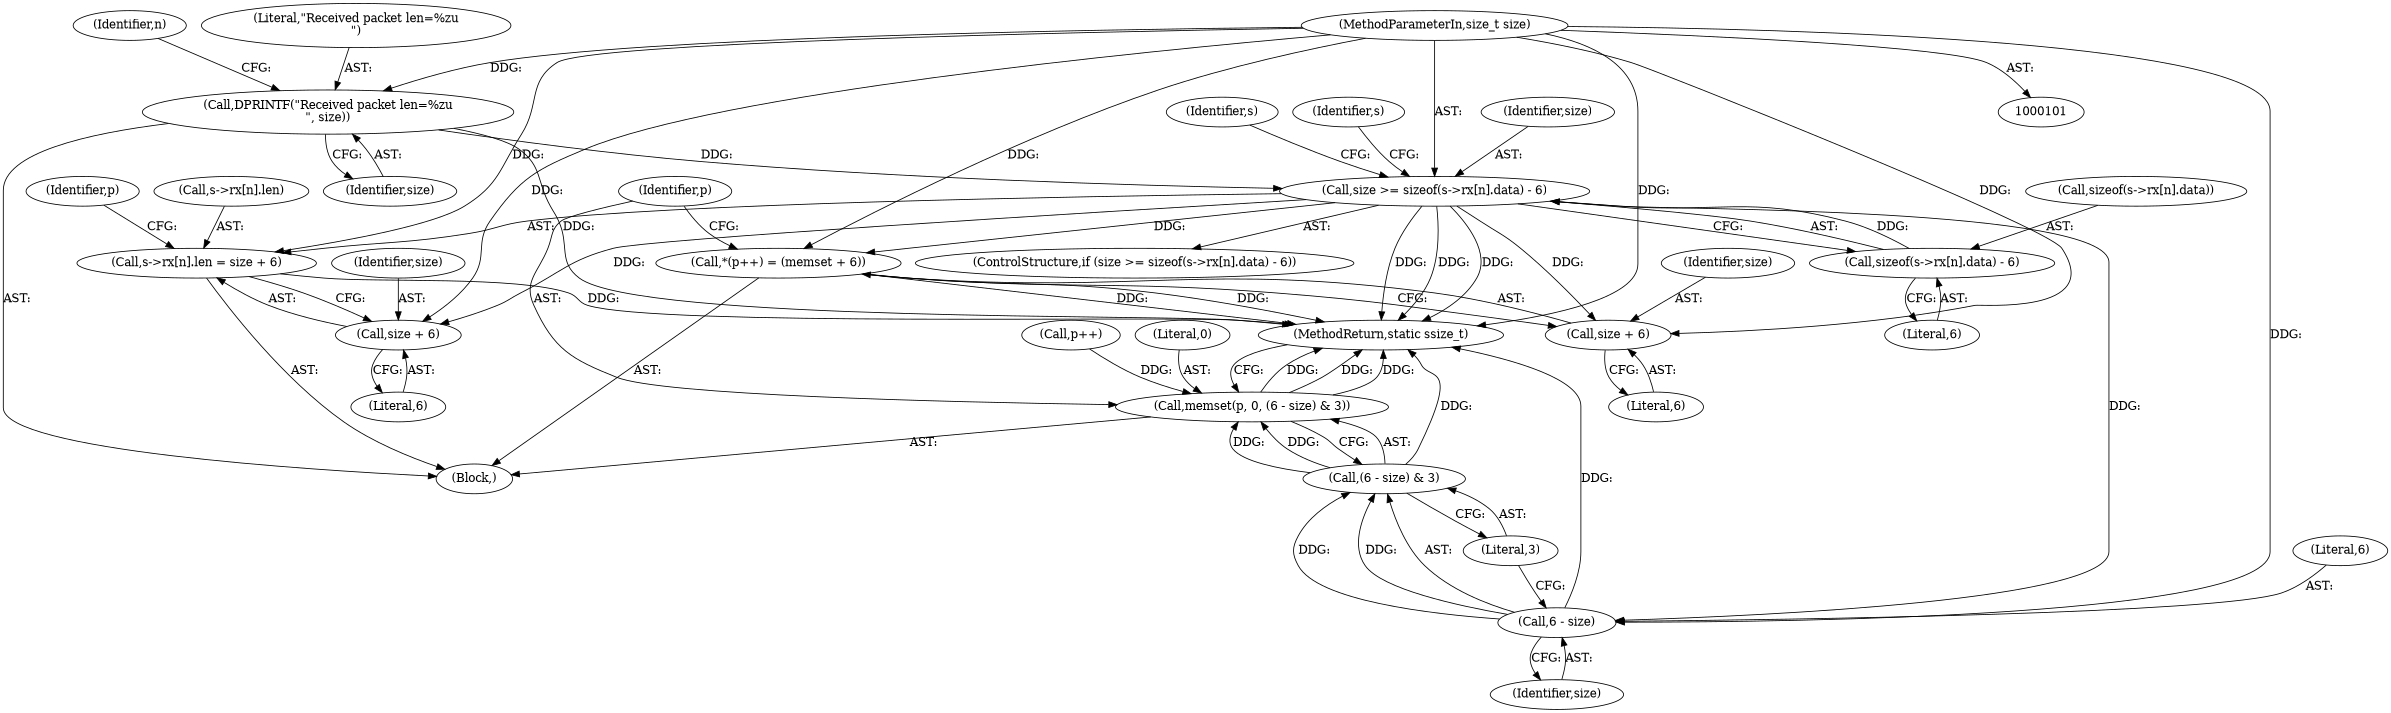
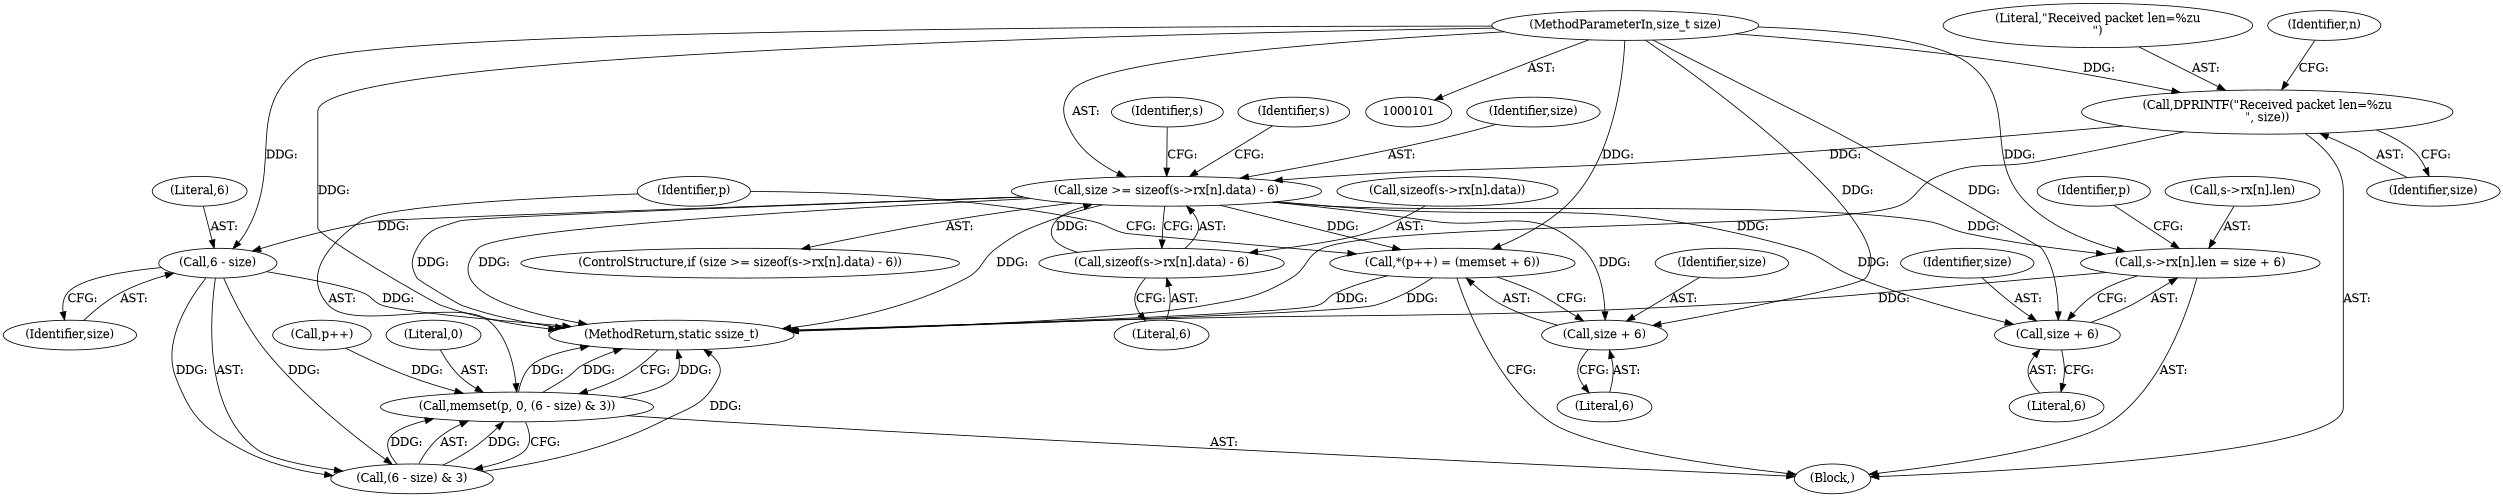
(543, 227) -> (1985, 227)
(650, 371) -> (1523, 371)
(1511, 551) -> none
